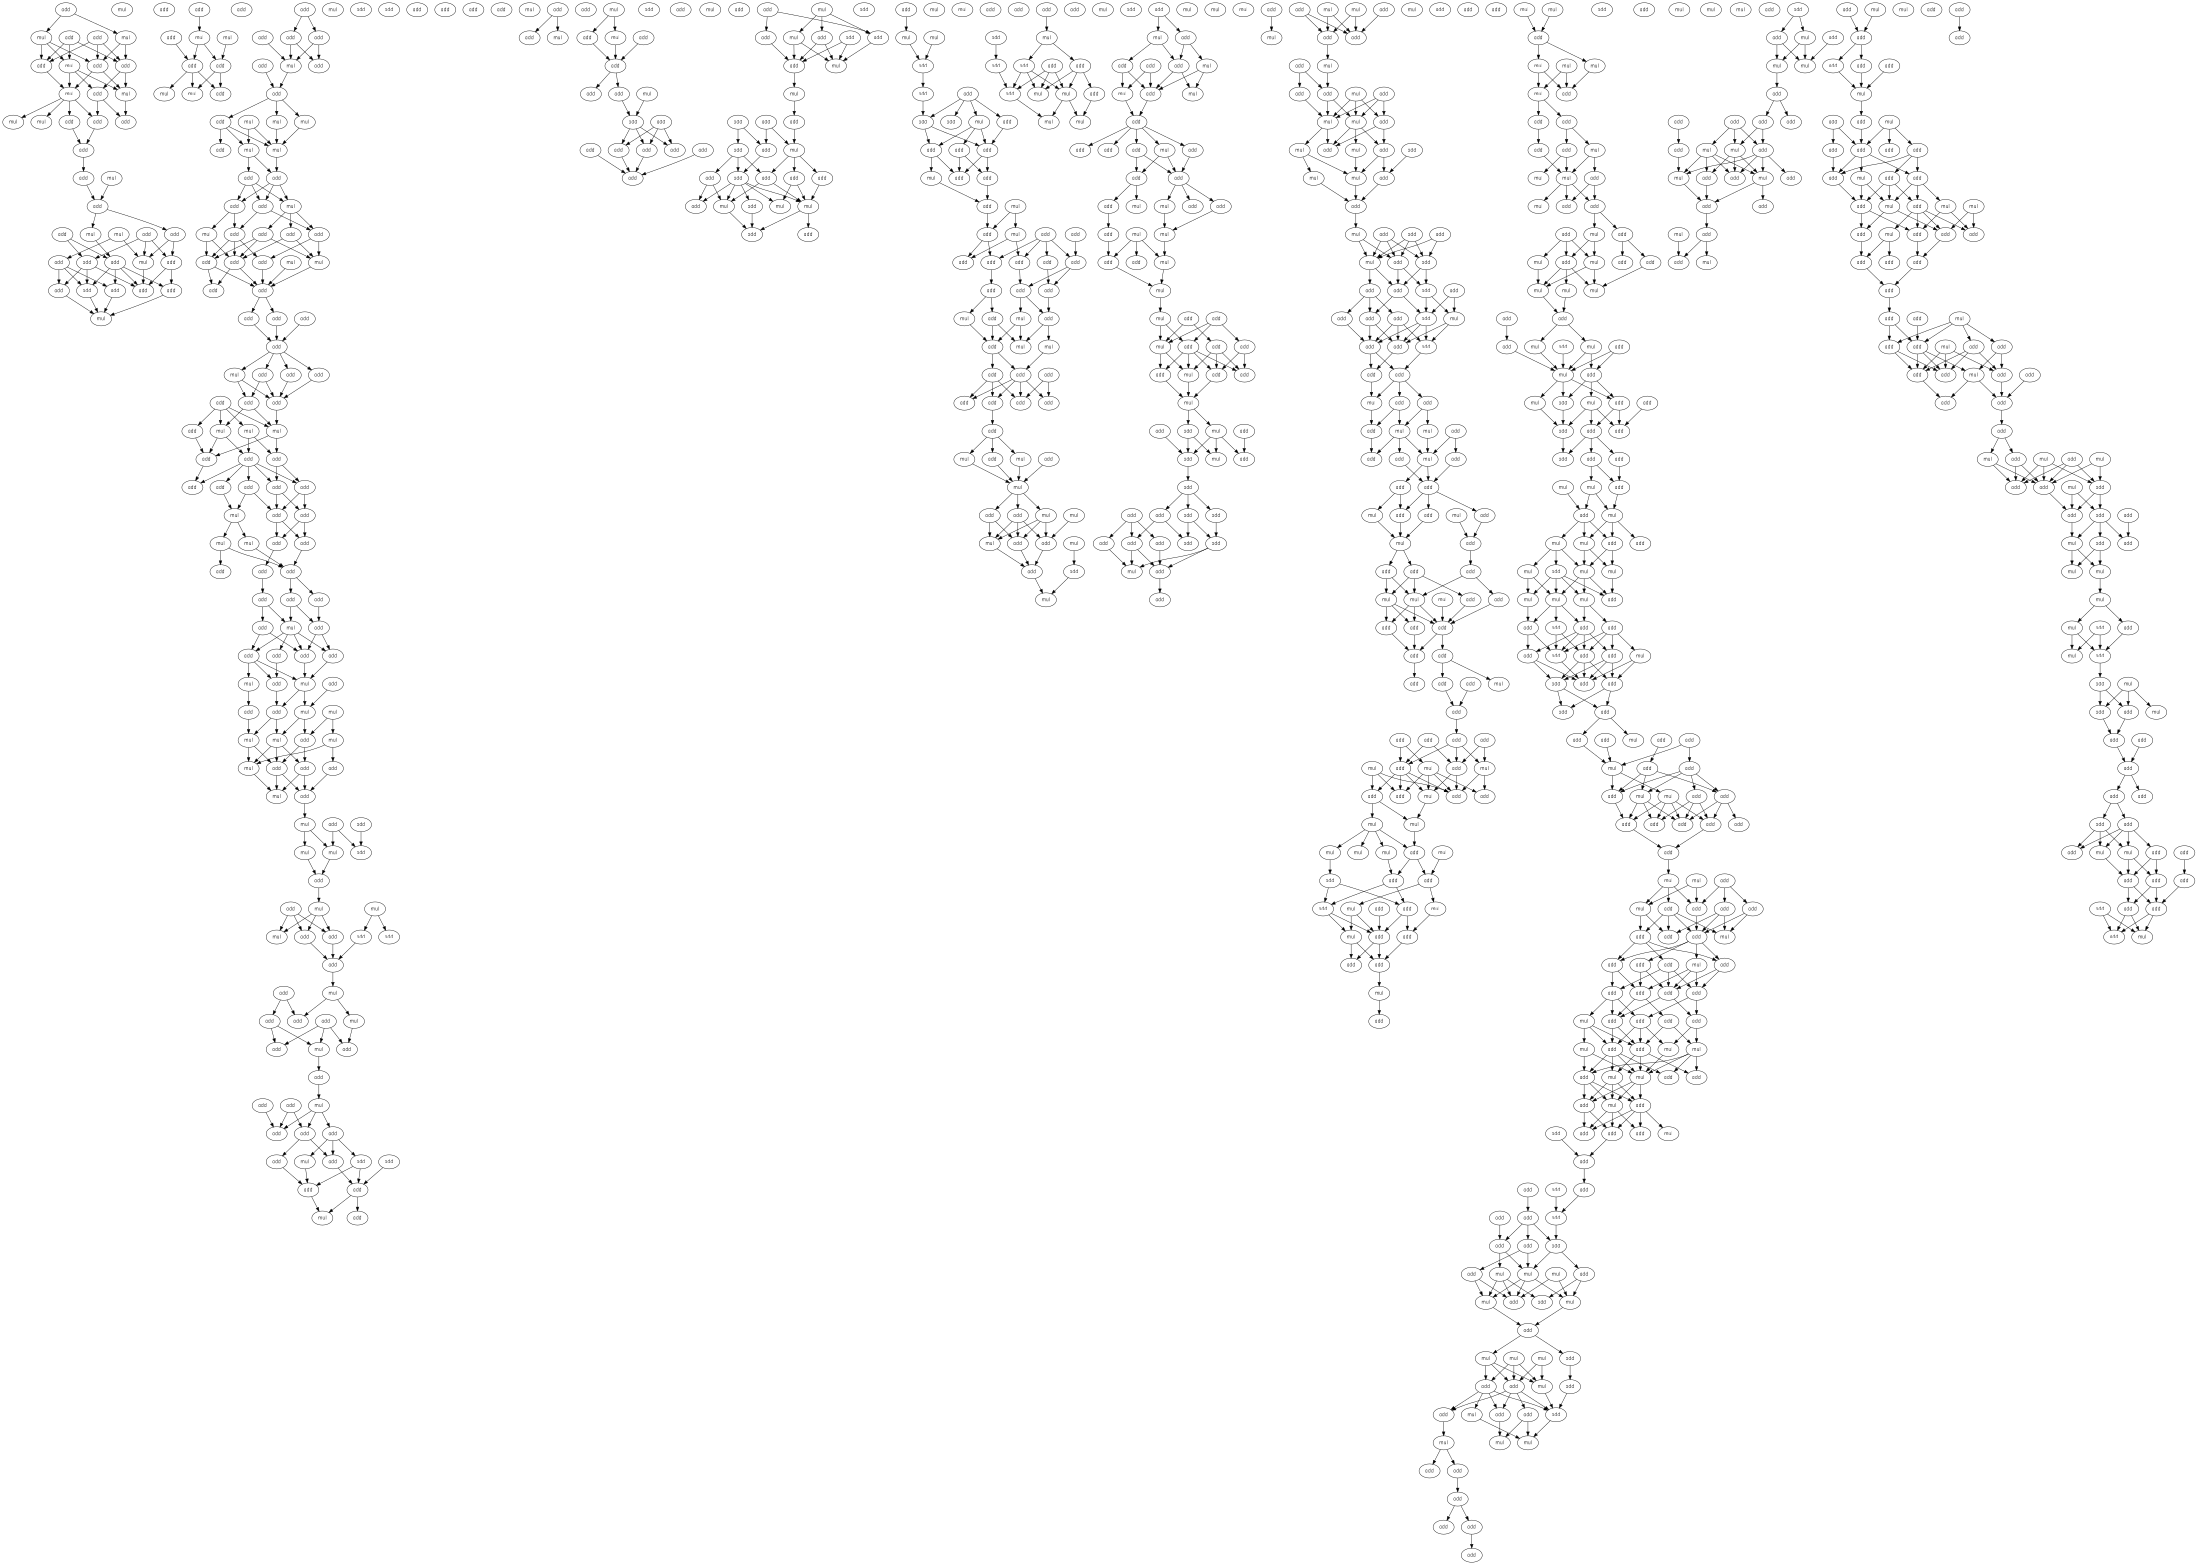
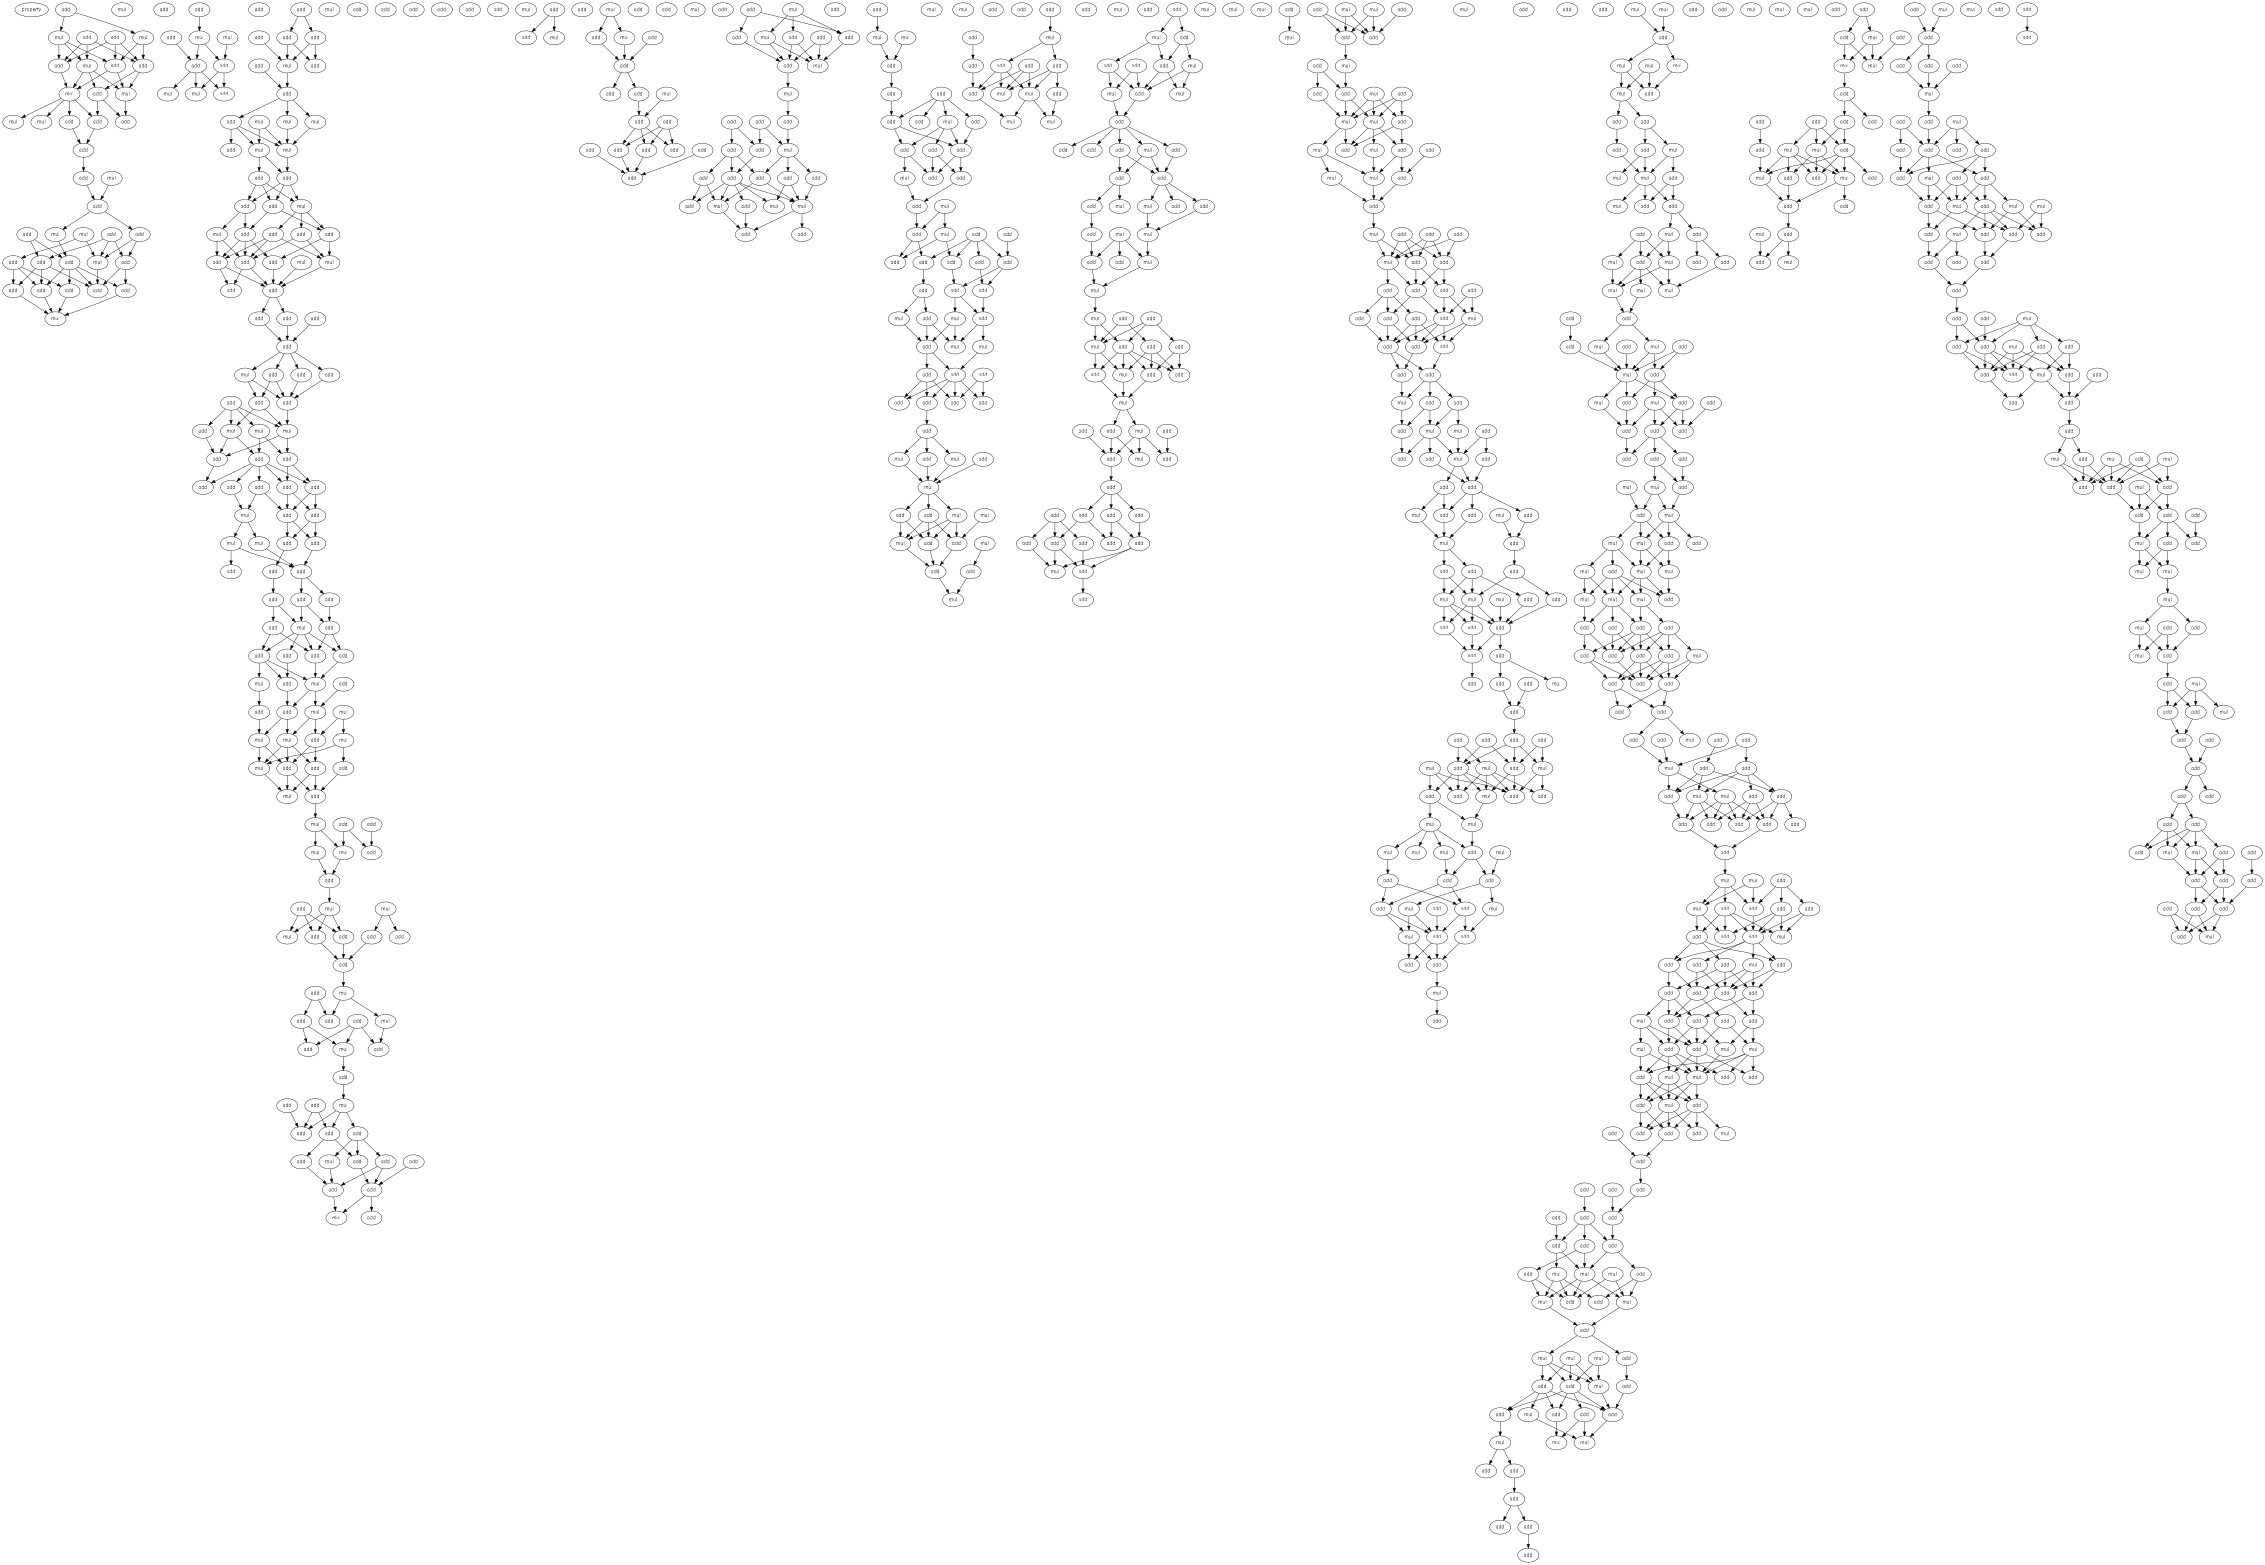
none -> (32, 10)
